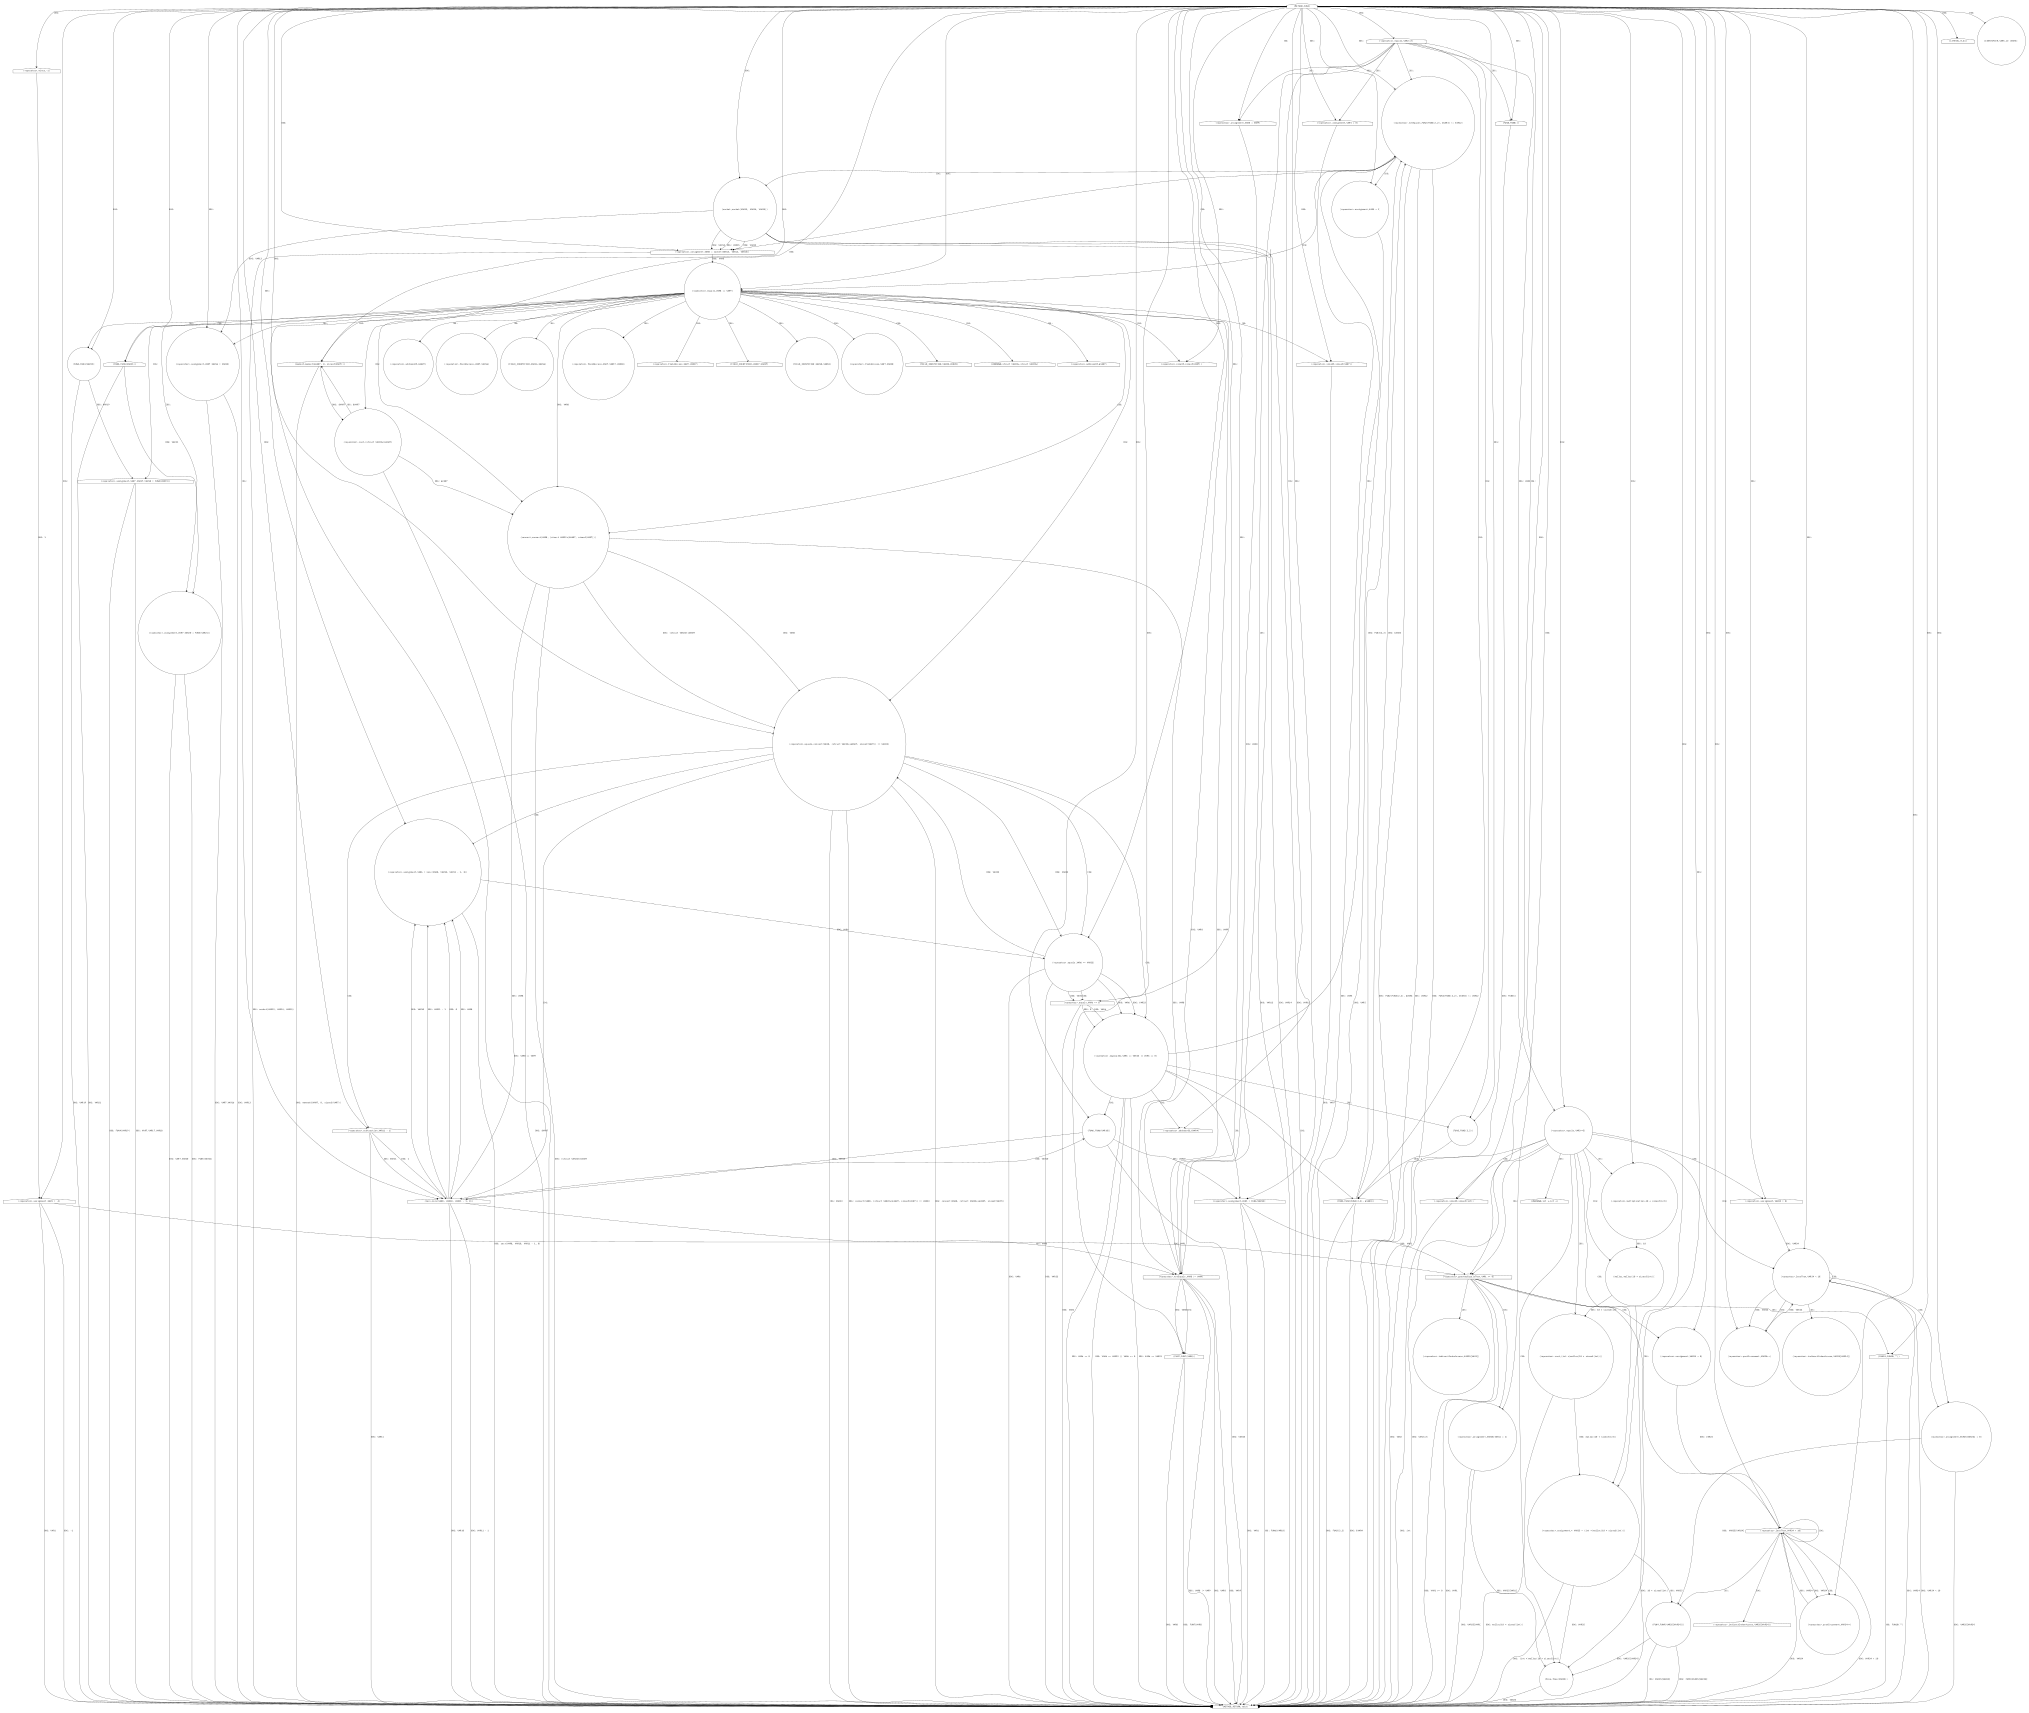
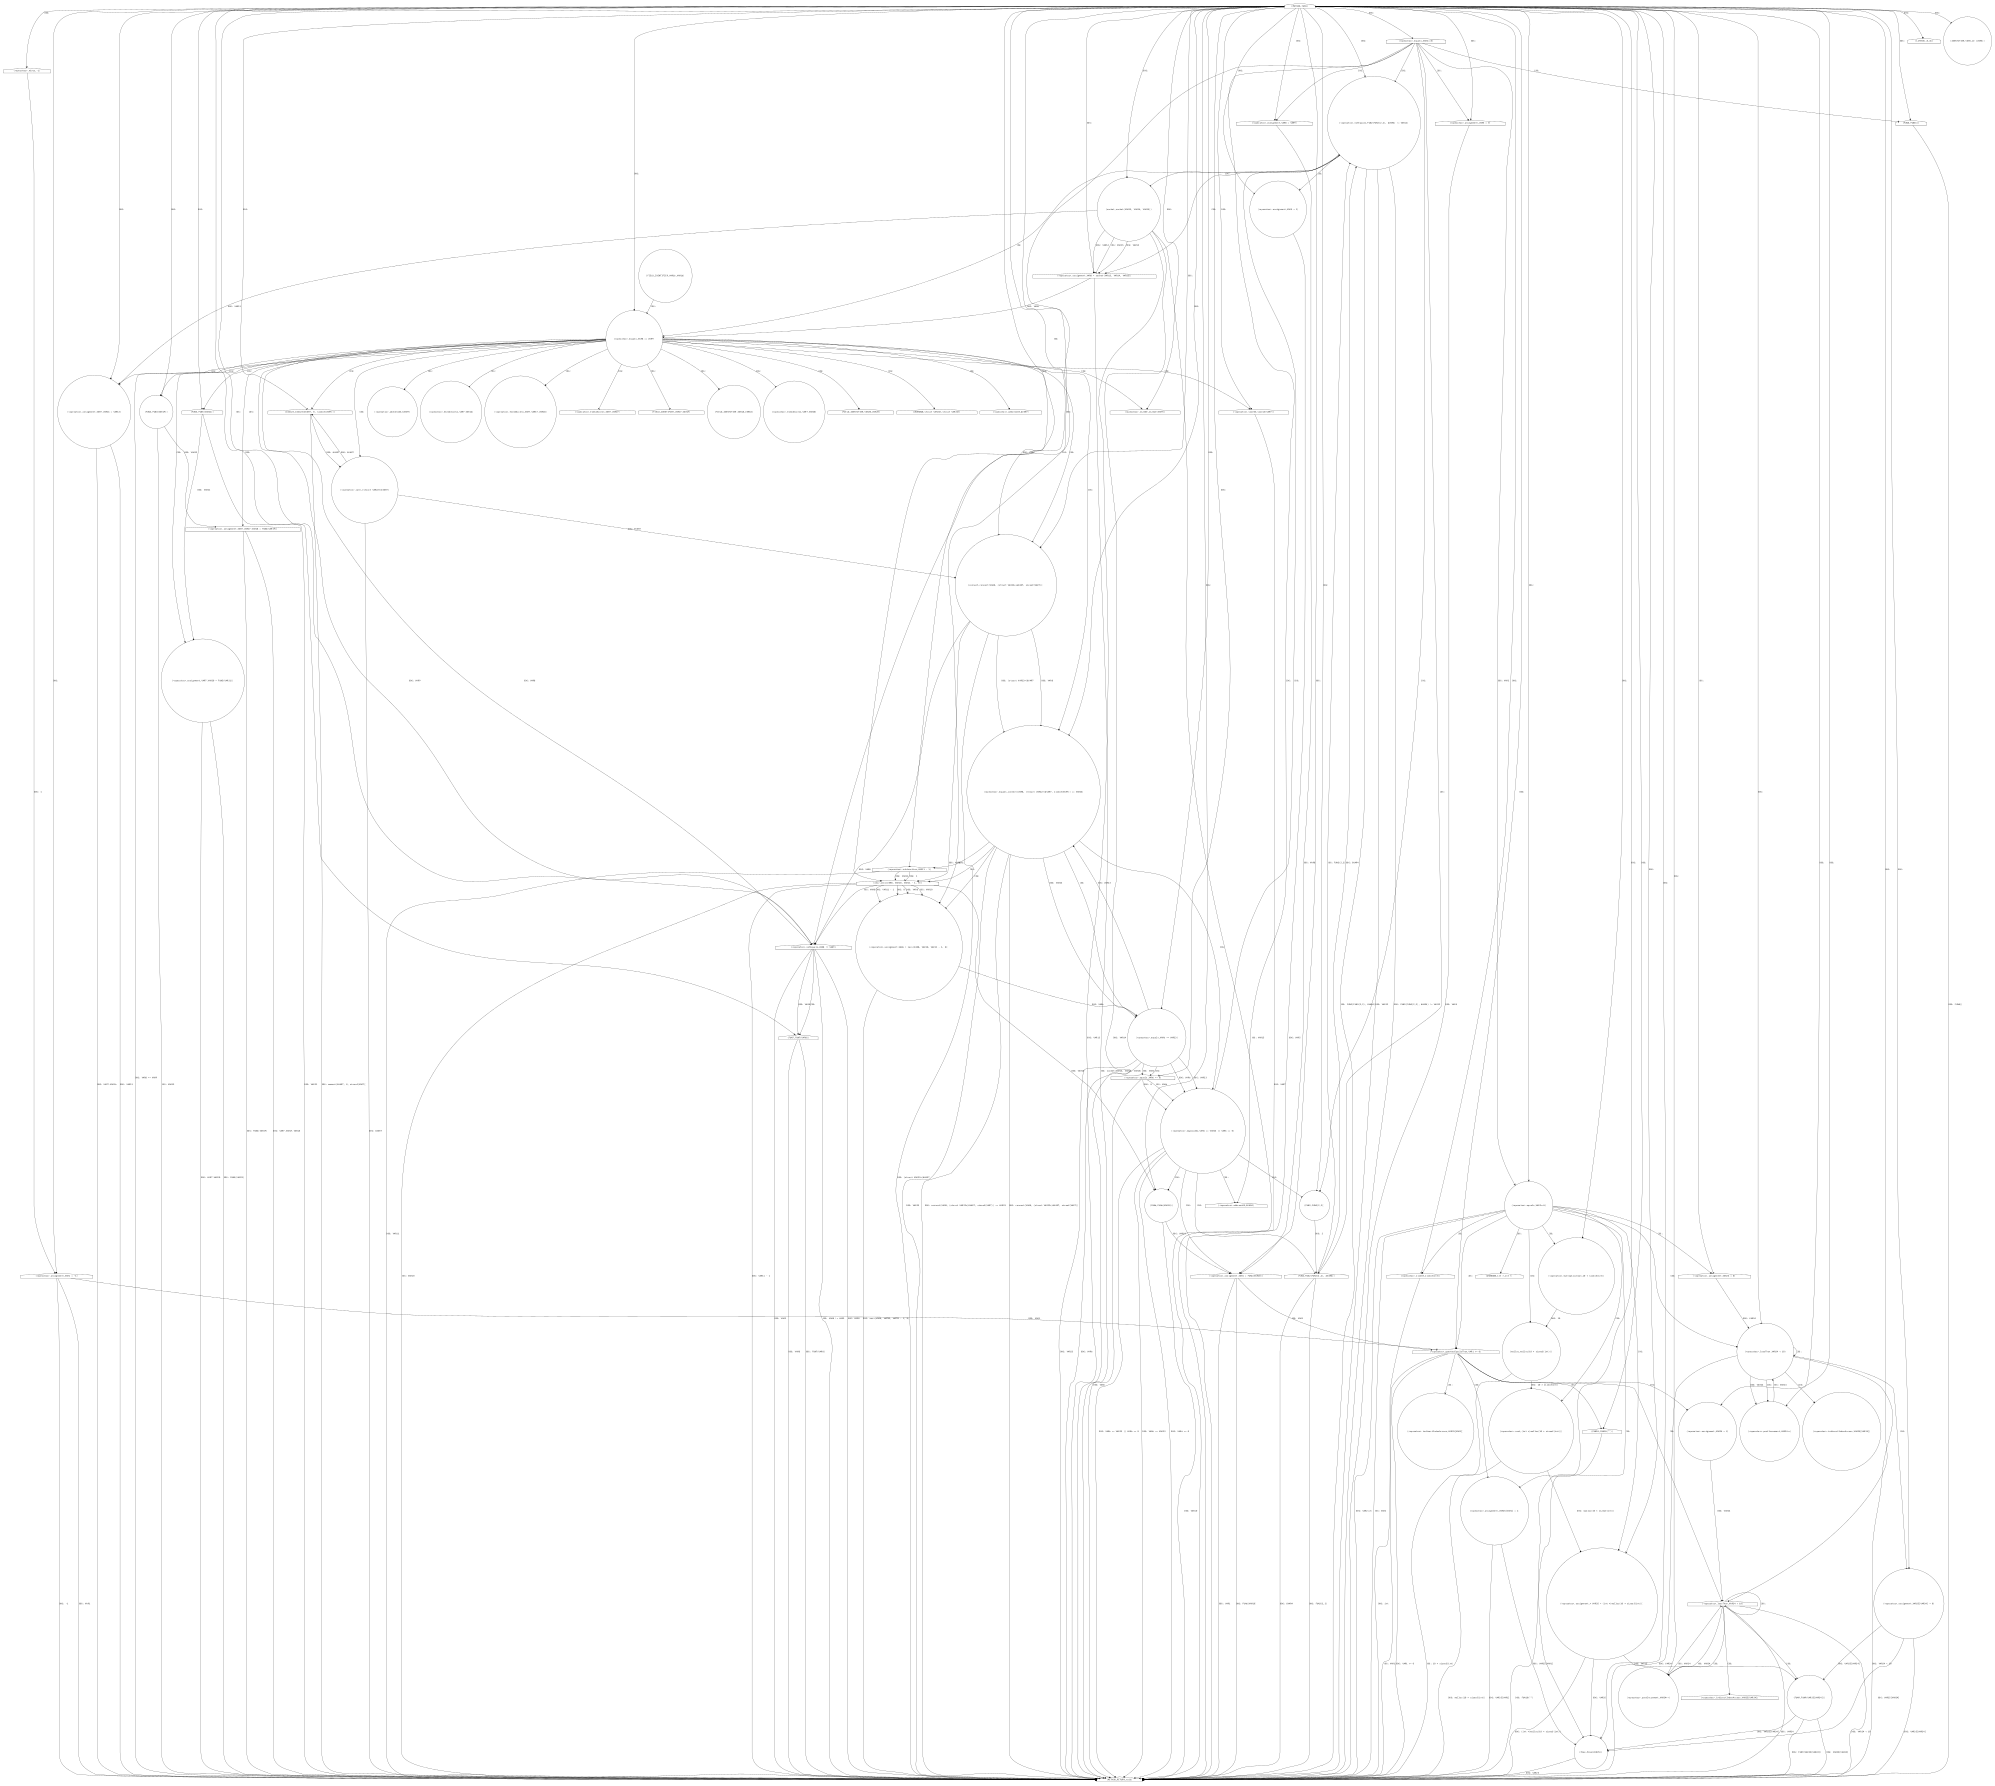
(605, 304) -> (650, 306)
(1245, 720) -> (1311, 704)
(790, 1164) -> none
none -> (1780, 1736)
